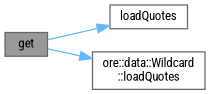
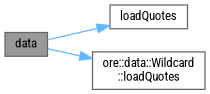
(26, 44) -> (26, 44)
